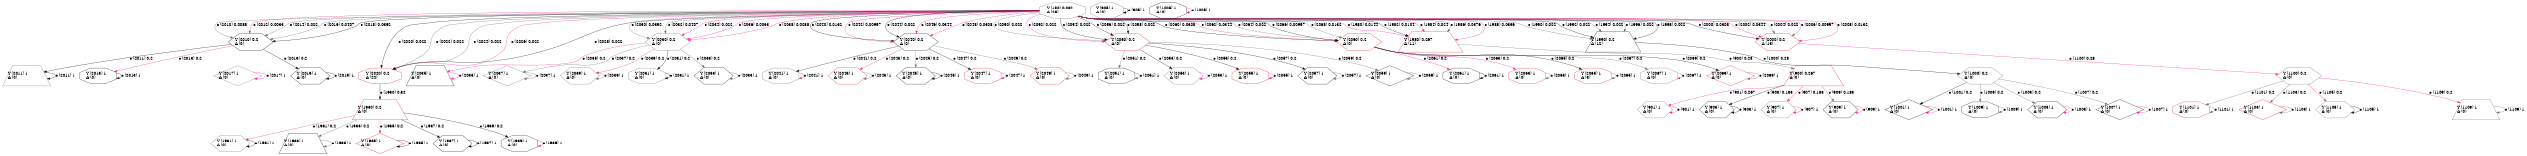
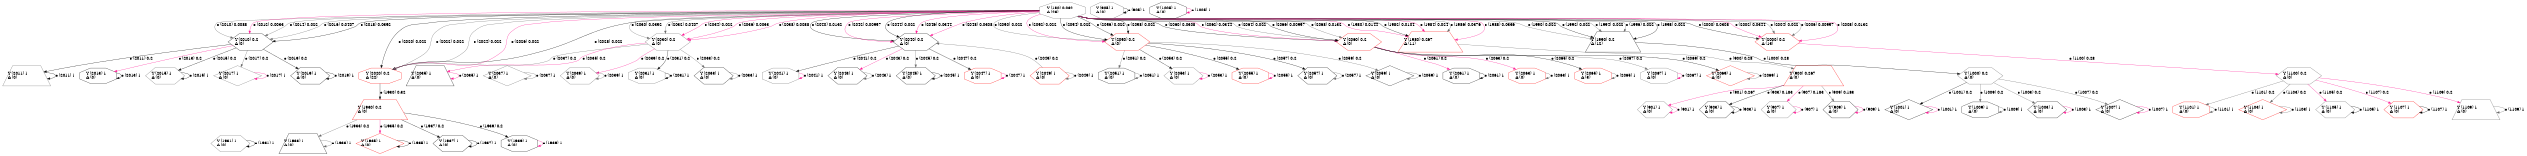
(984, 56) -> (993, 49)
none -> (245, 57)
(589, 65) -> (542, 62)
none -> (165, 76)
(847, 76) -> (847, 76)
none -> (2403, 110)
(301, 127) -> none
